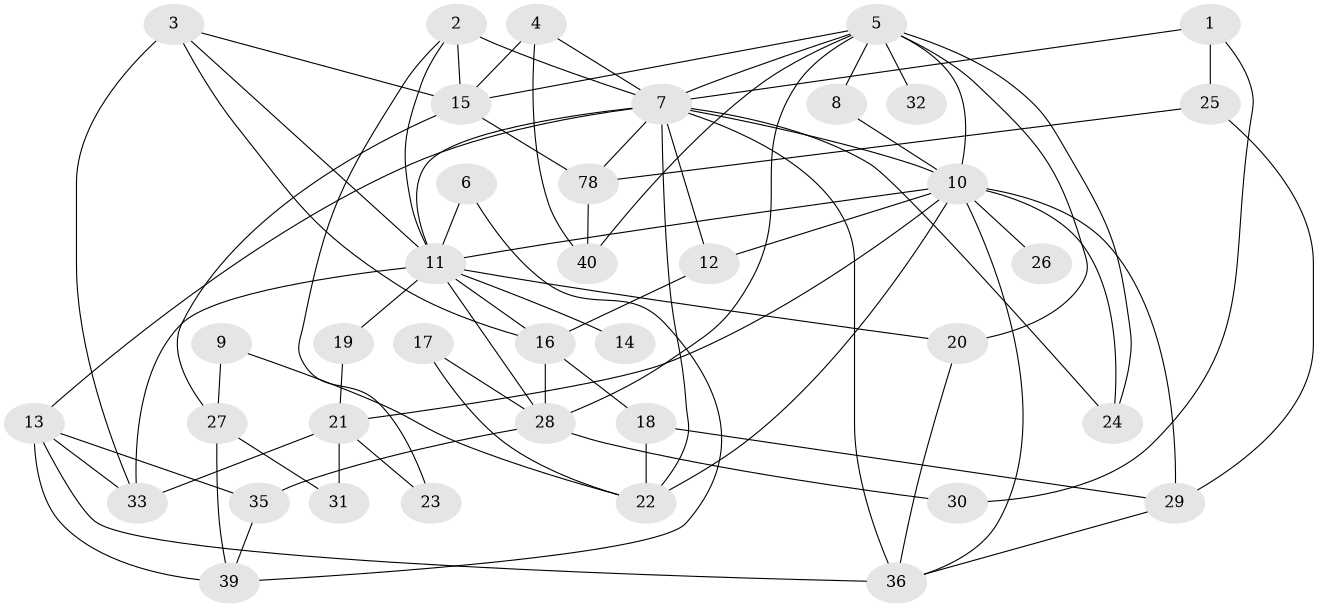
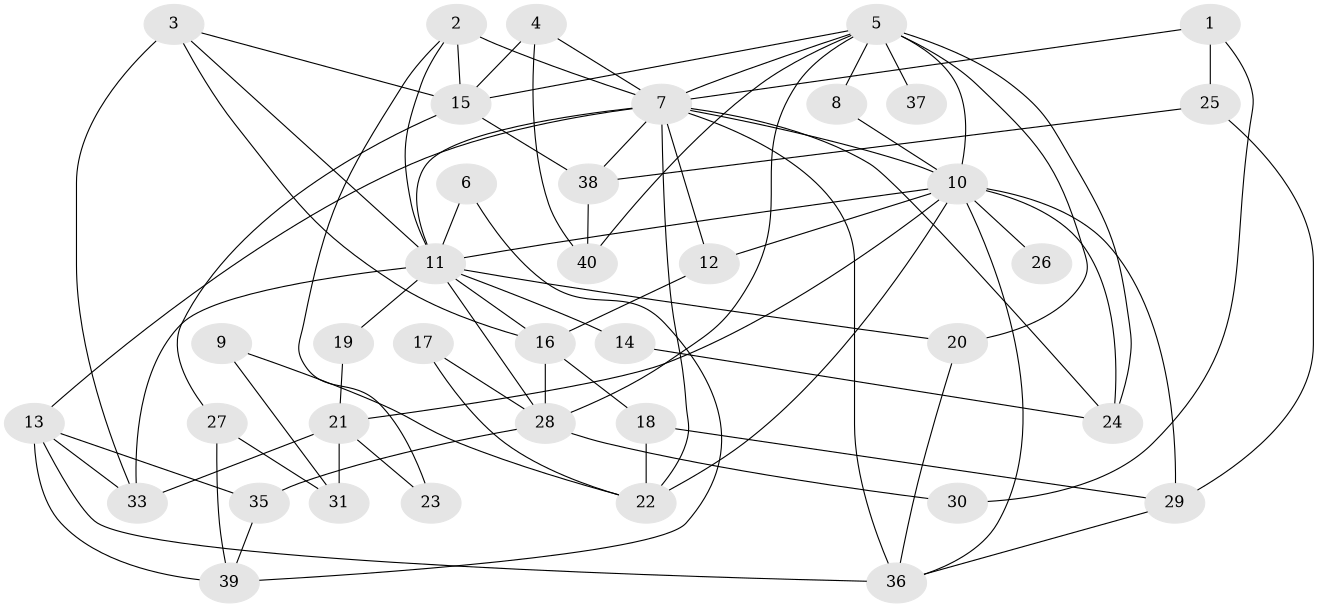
(917, 104) -> (917, 104)
(589, 184) -> (589, 184)
none -> (869, 383)
(219, 384) -> (280, 423)
